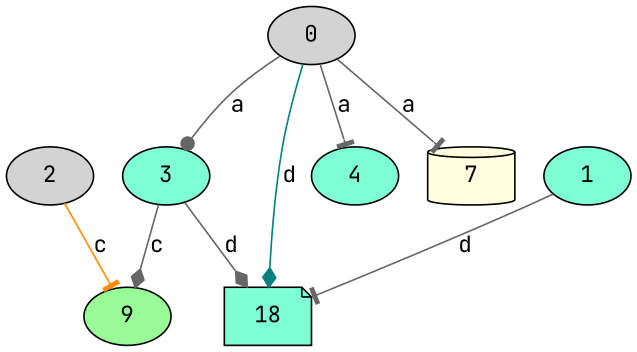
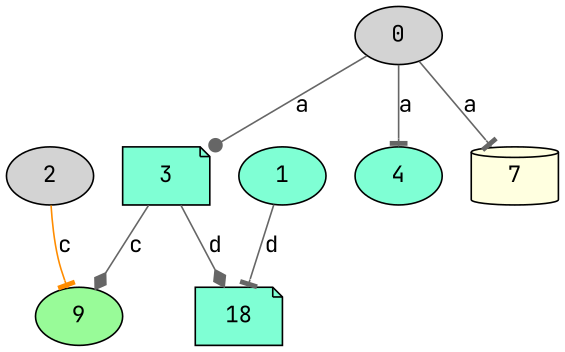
(280, 165) -> none
(166, 176) -> (166, 176)
